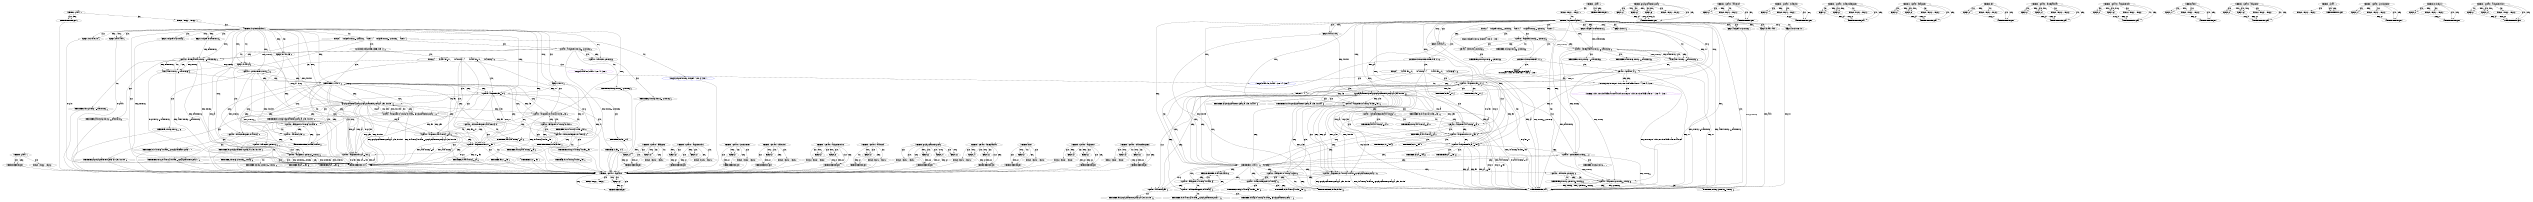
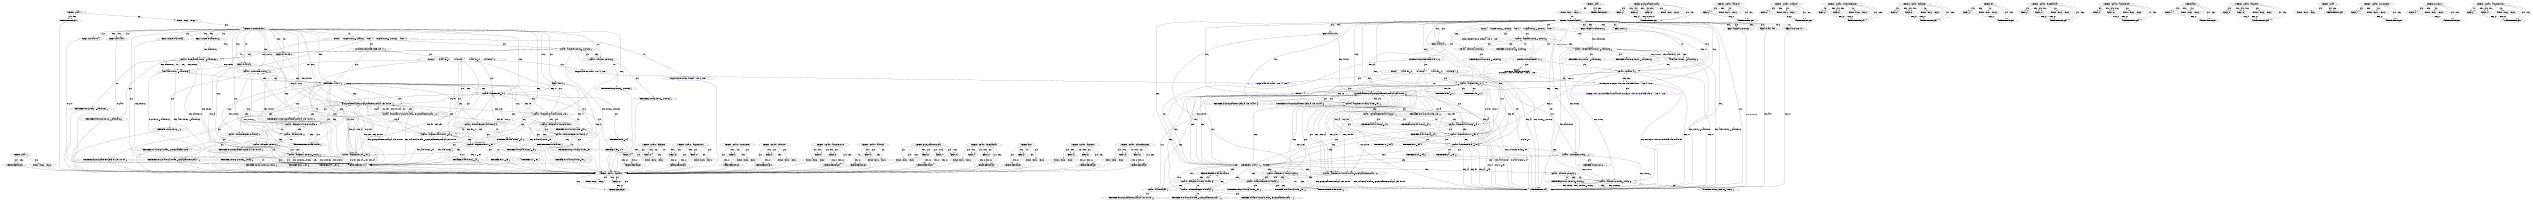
(1467, 80) -> none
